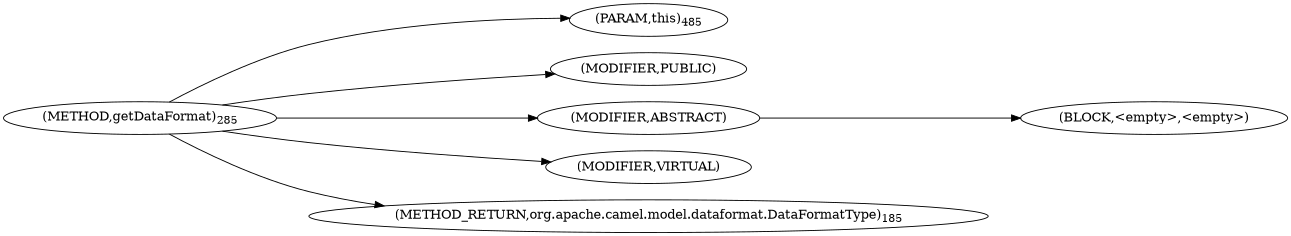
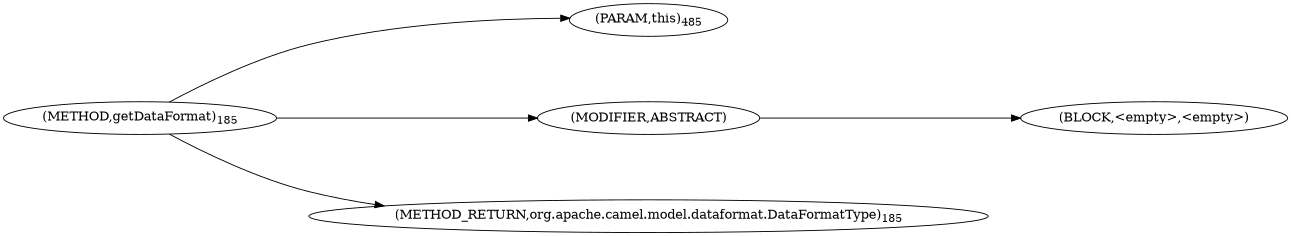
(649, 69) -> none
(227, 117) -> (227, 117)
(649, 167) -> none
